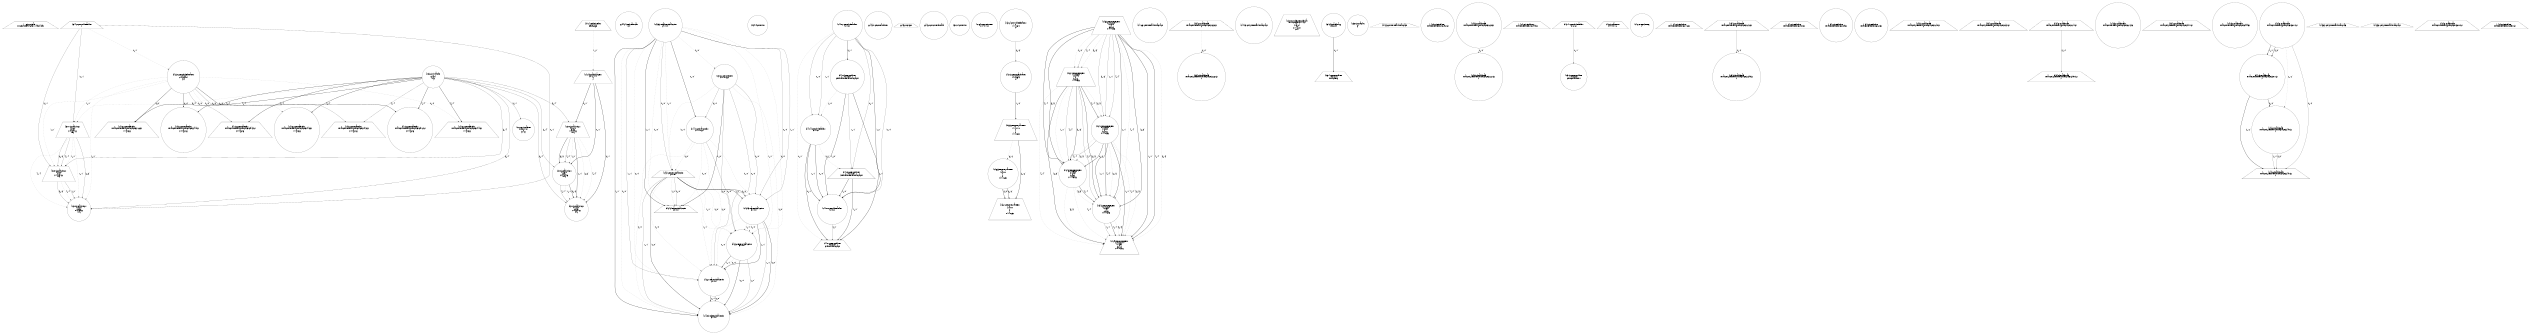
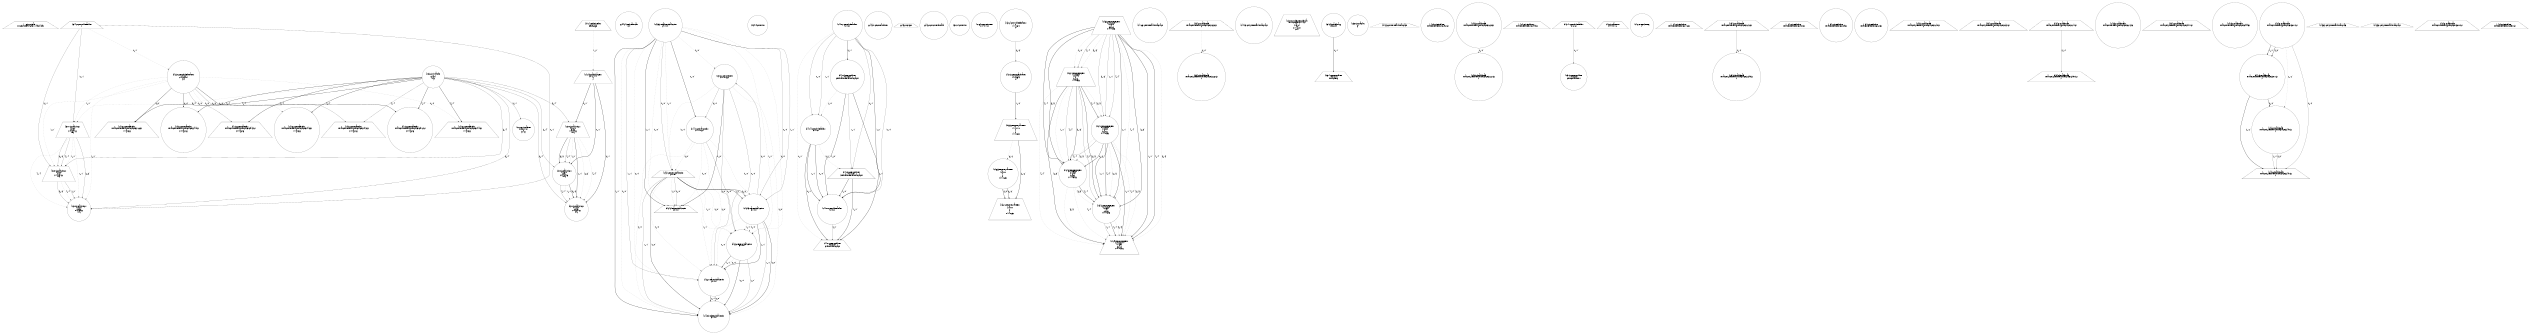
(754, 135) -> (760, 135)
